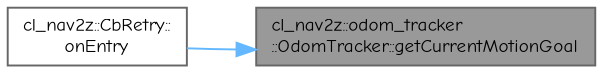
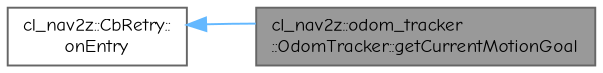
(212, 49) -> (231, 24)
